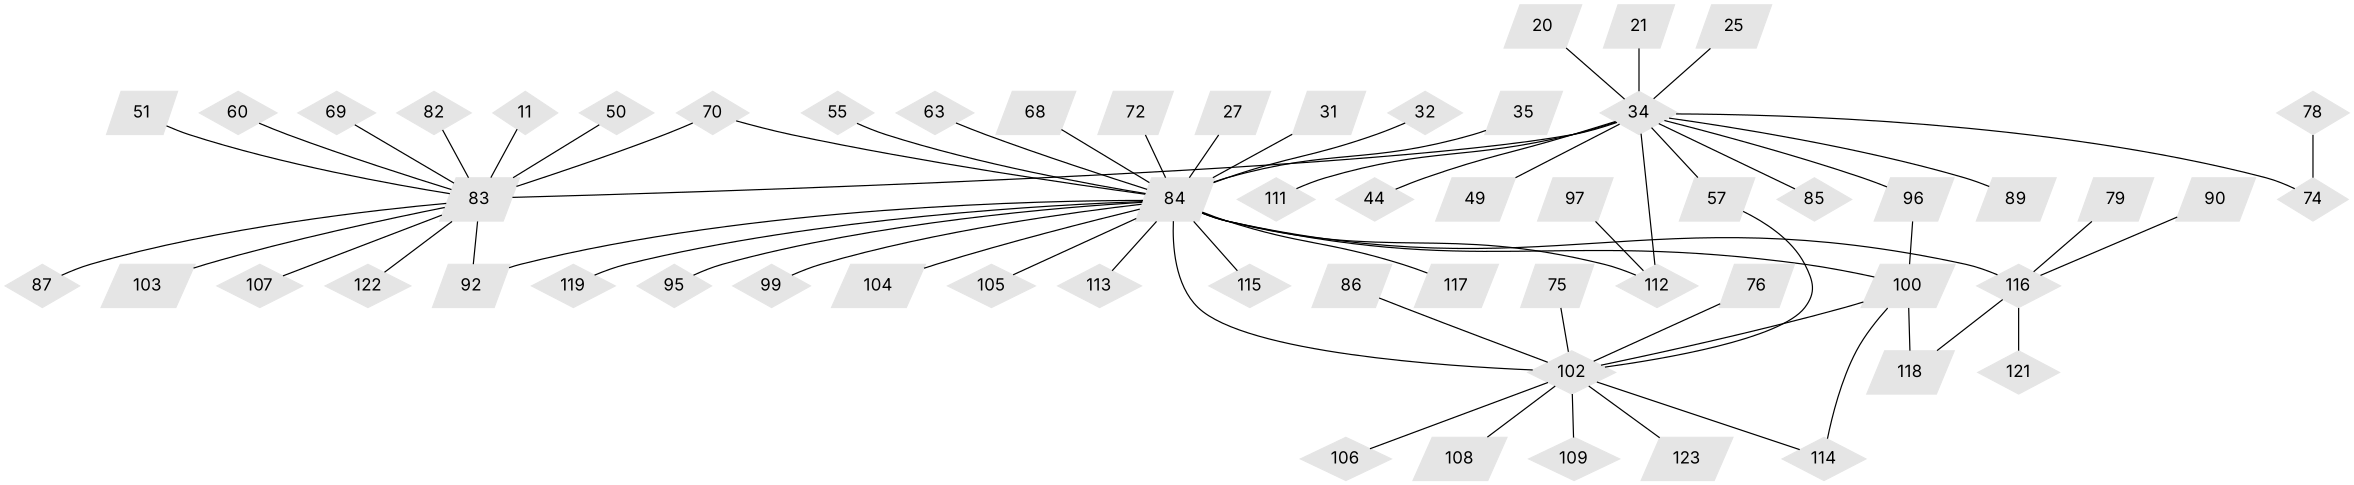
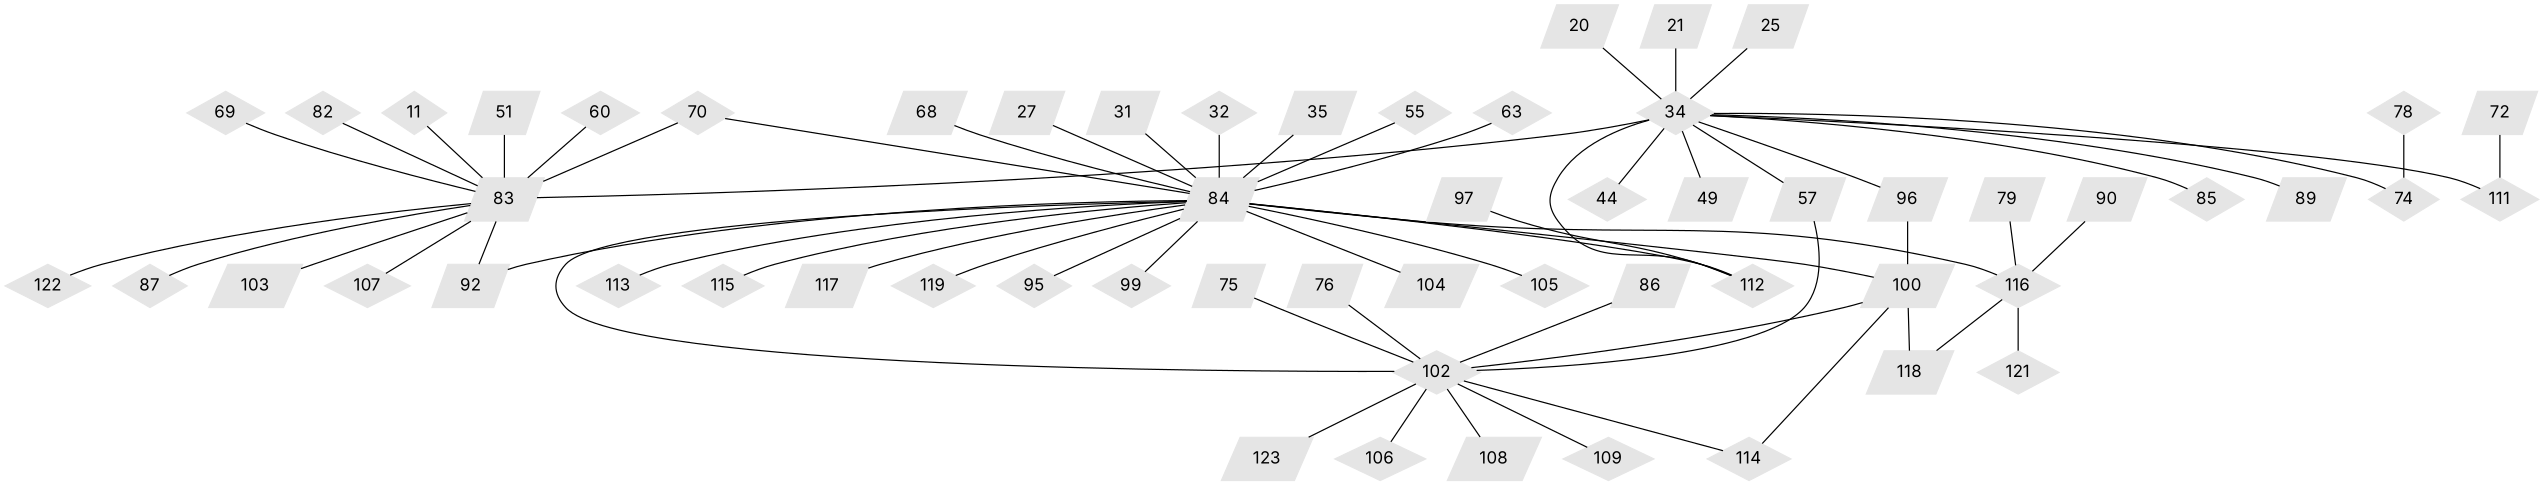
(617, 113) -> none
(1155, 156) -> (2500, 156)
